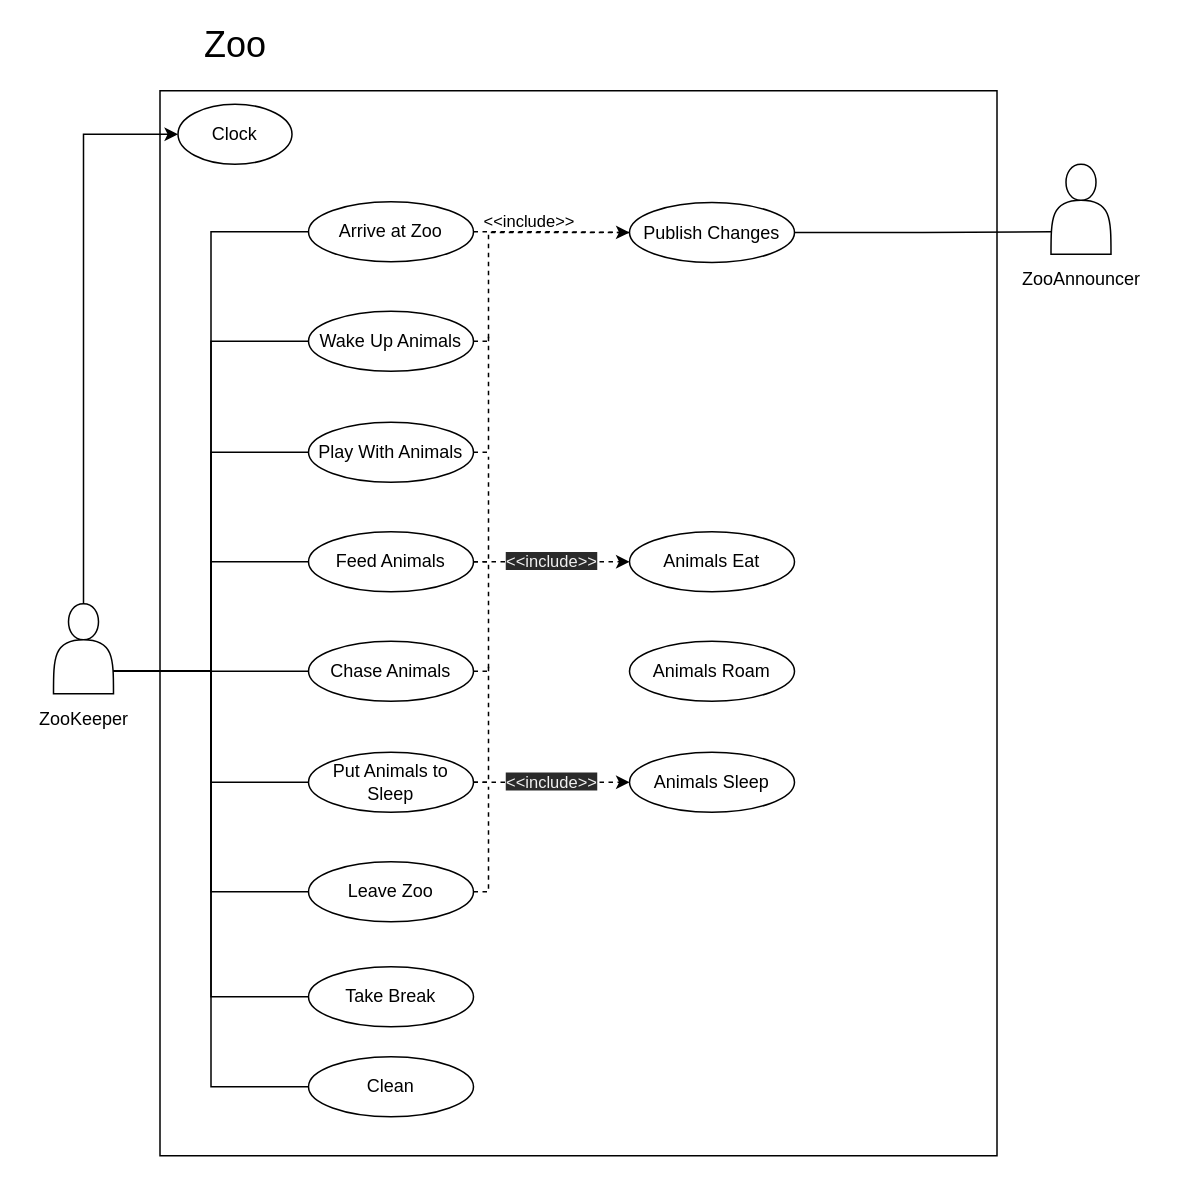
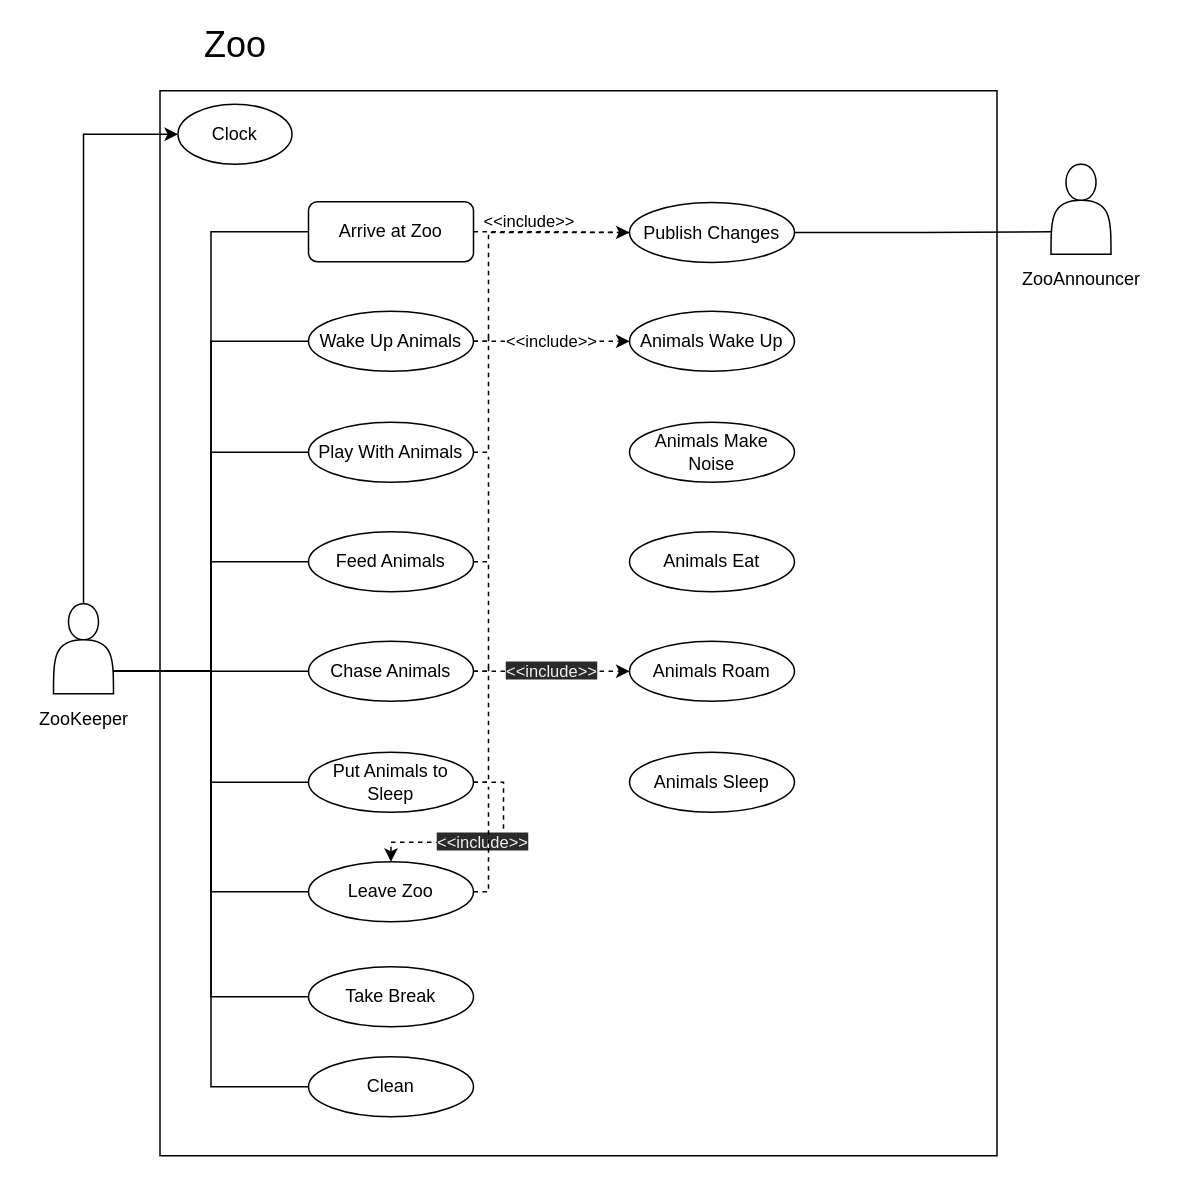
(391, 232) -> (391, 232)
none -> (554, 341)
none -> (712, 341)
none -> (712, 452)
(554, 562) -> none
none -> (554, 671)
(561, 782) -> (474, 842)
